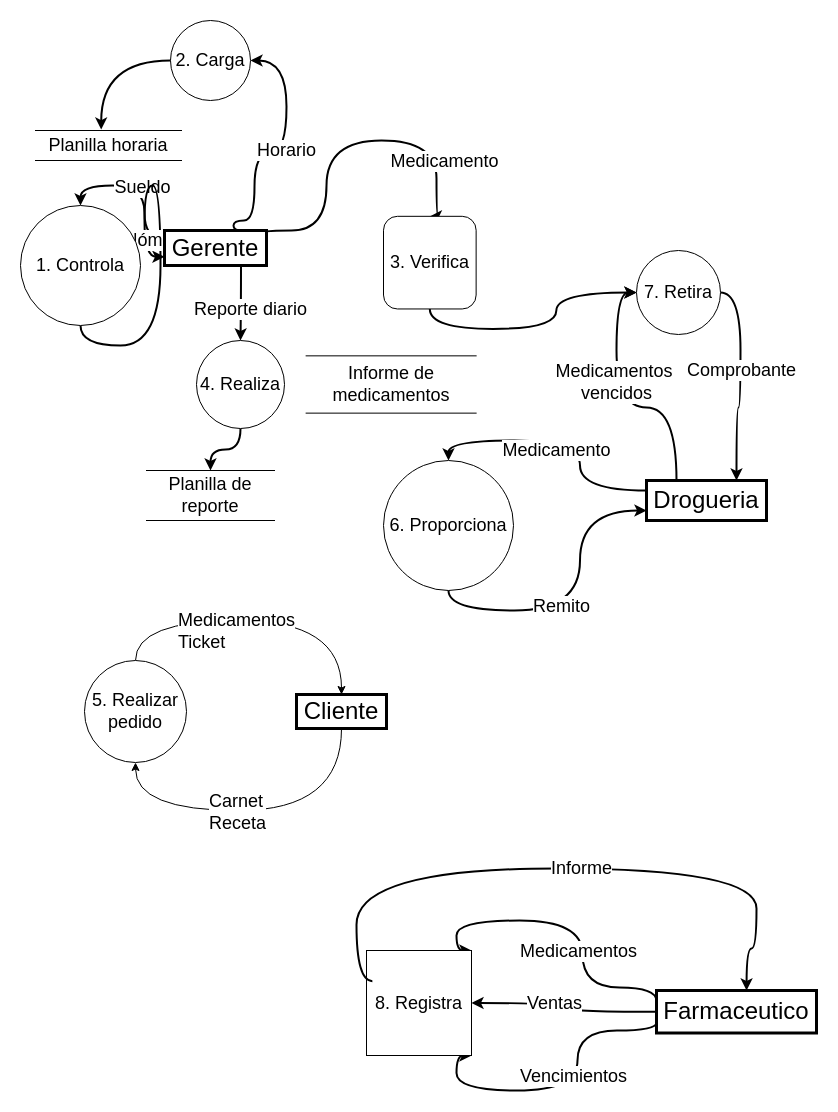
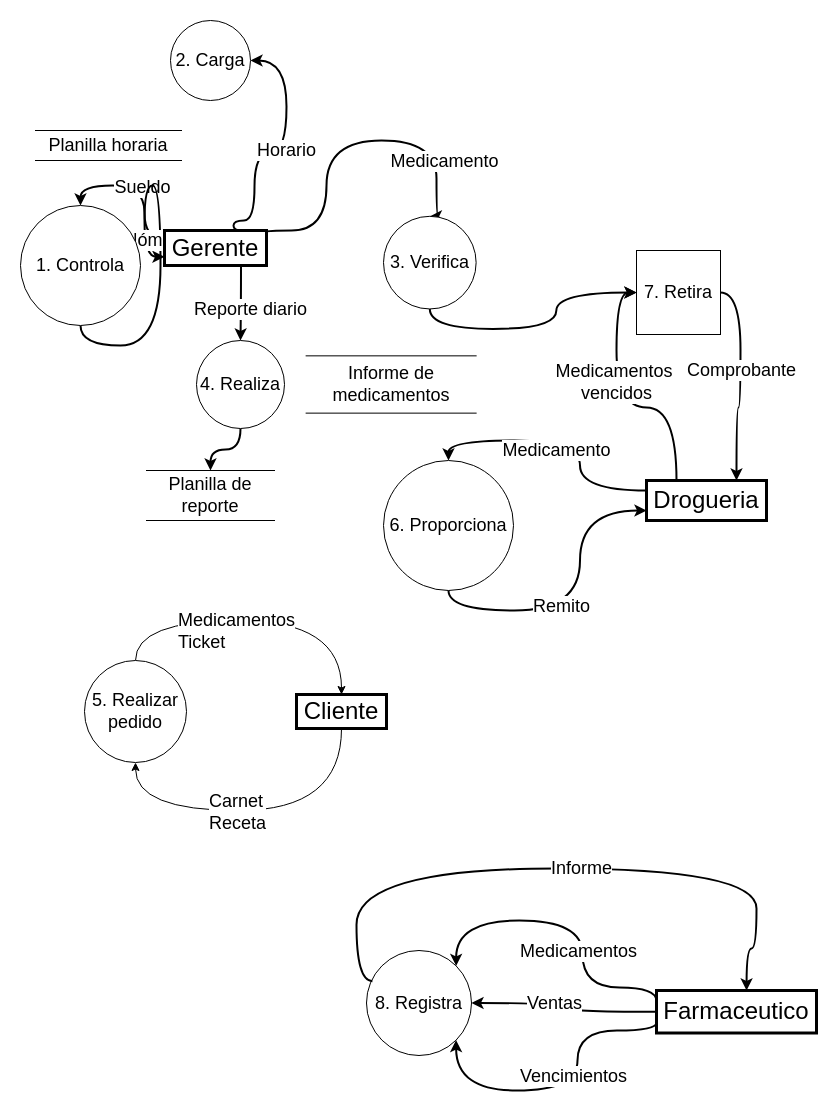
(120, 74) -> none
(430, 263) -> (430, 263)
(679, 293) -> (679, 293)
(419, 1003) -> (419, 1003)
